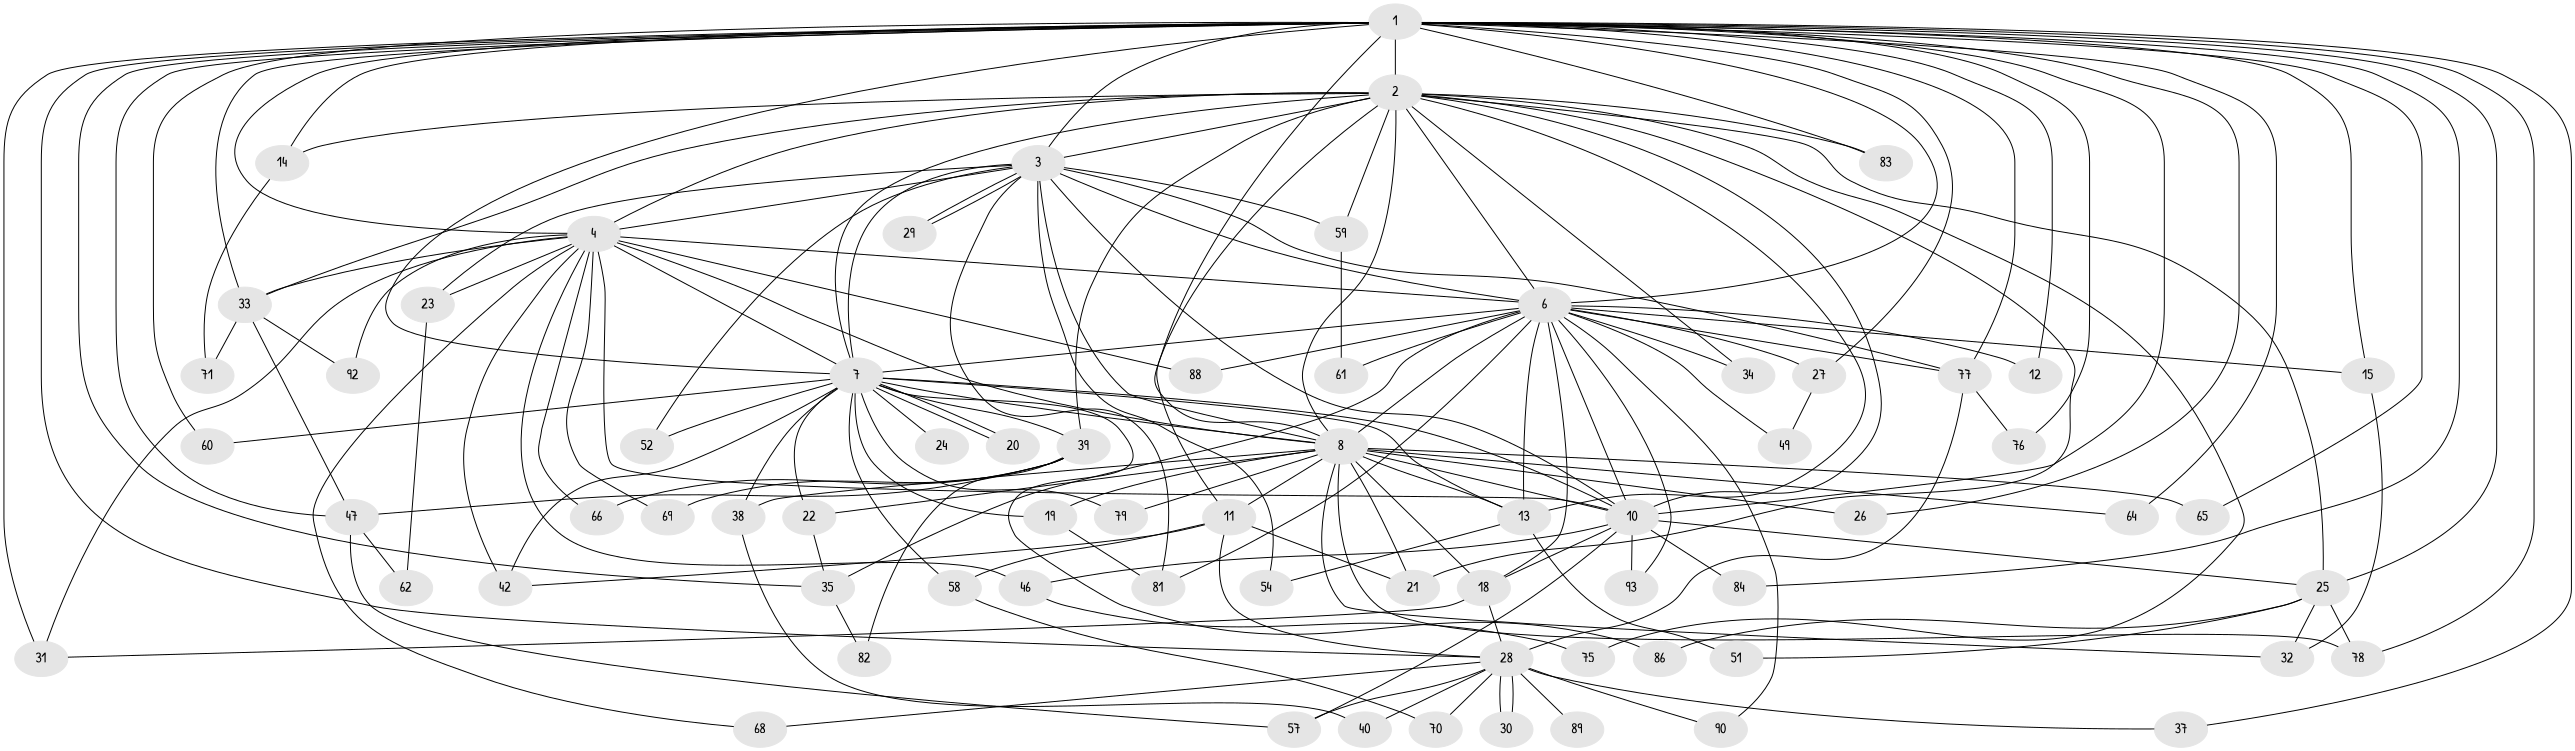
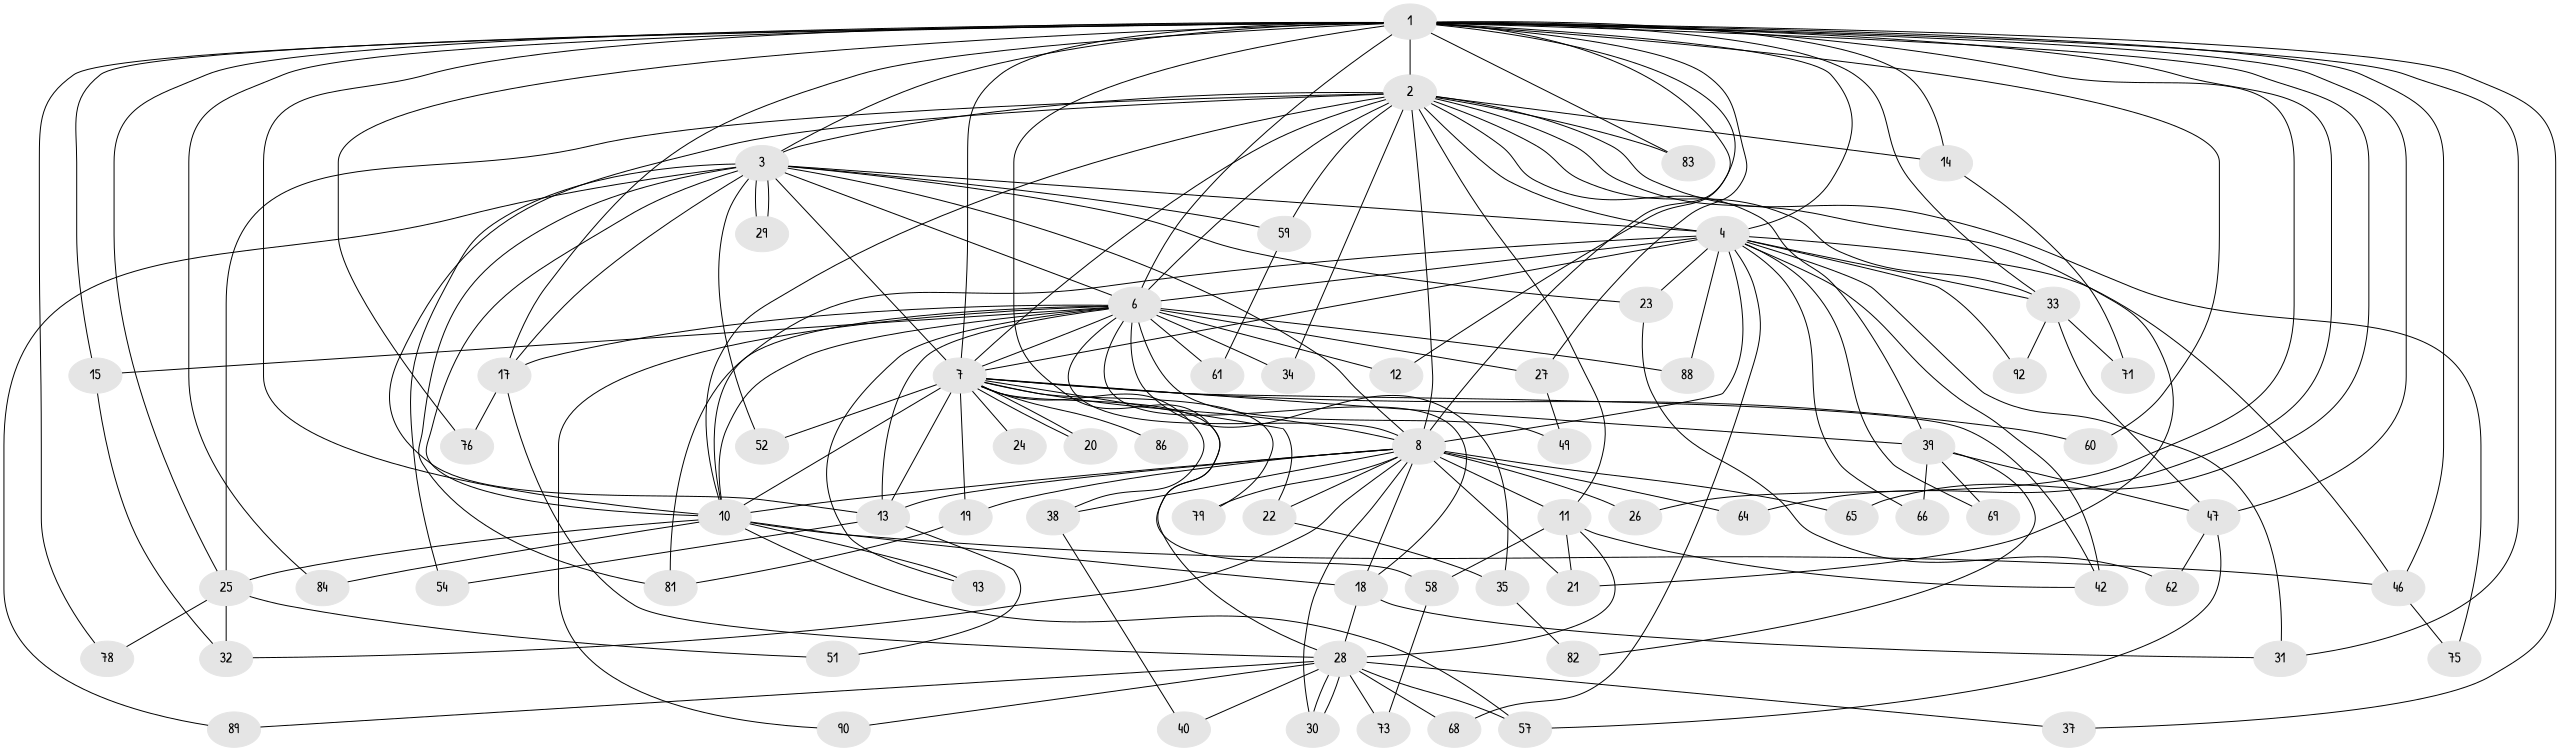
(136, 73) -> (2354, 73)
none -> (148, 268)
(1965, 376) -> (504, 376)
(1991, 624) -> none
(1669, 639) -> (1323, 575)
(1436, 730) -> (1384, 730)
